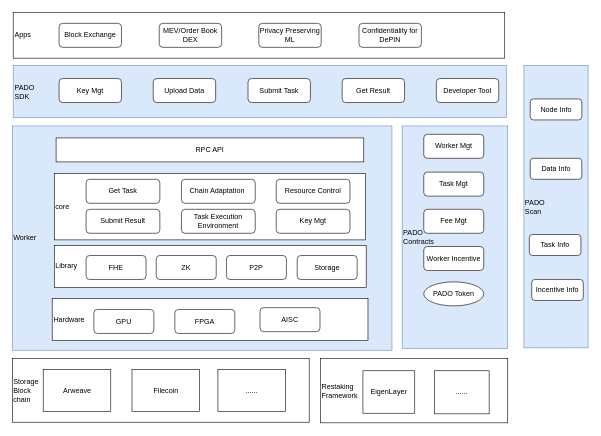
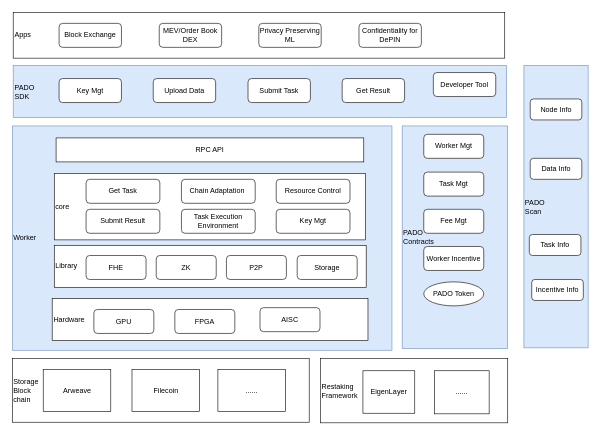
(468, 90) -> (465, 84)
